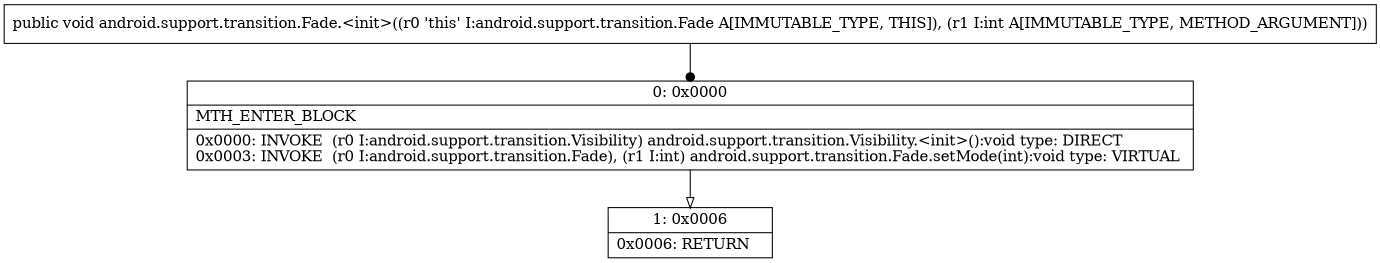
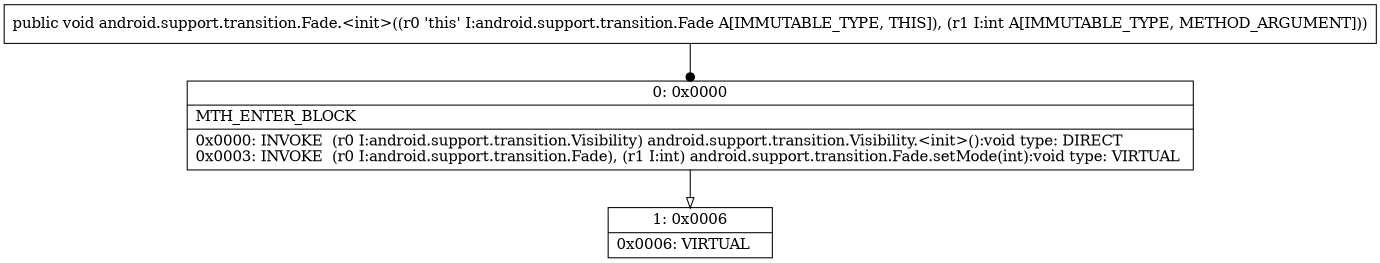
(690, 245) -> (690, 245)
